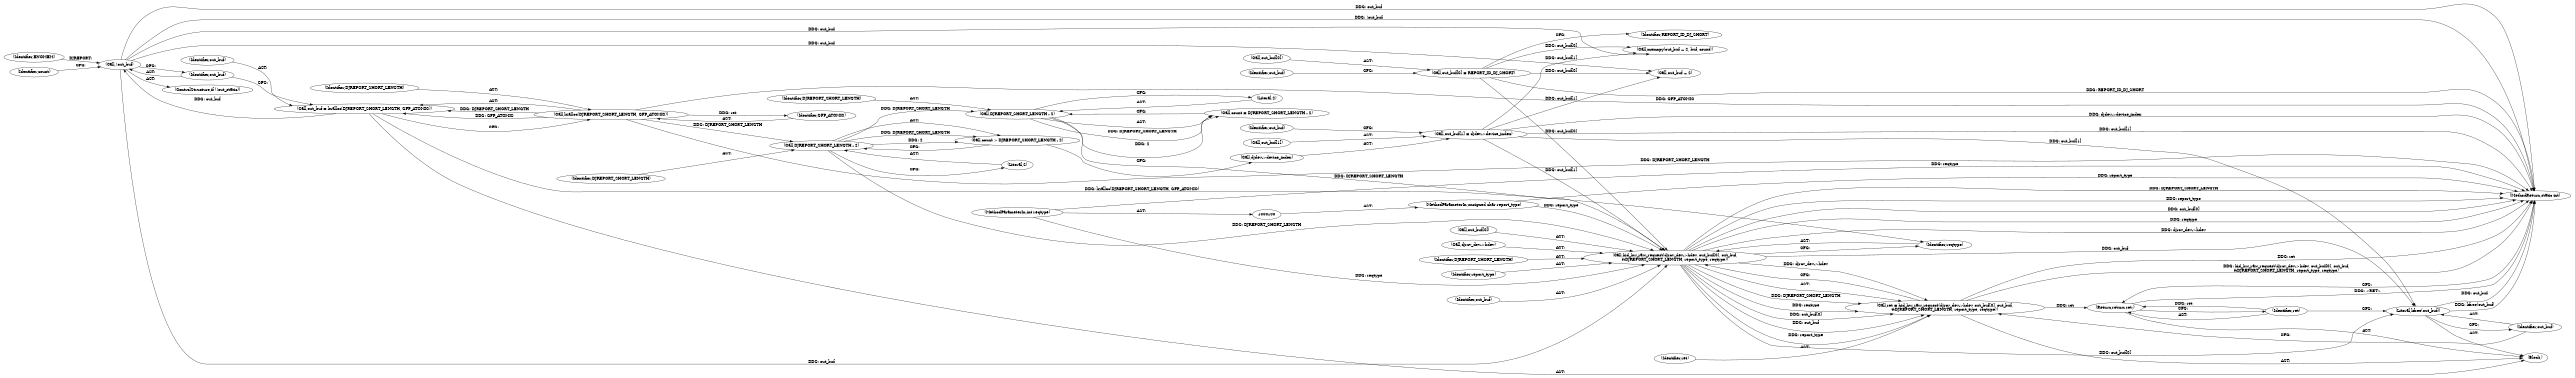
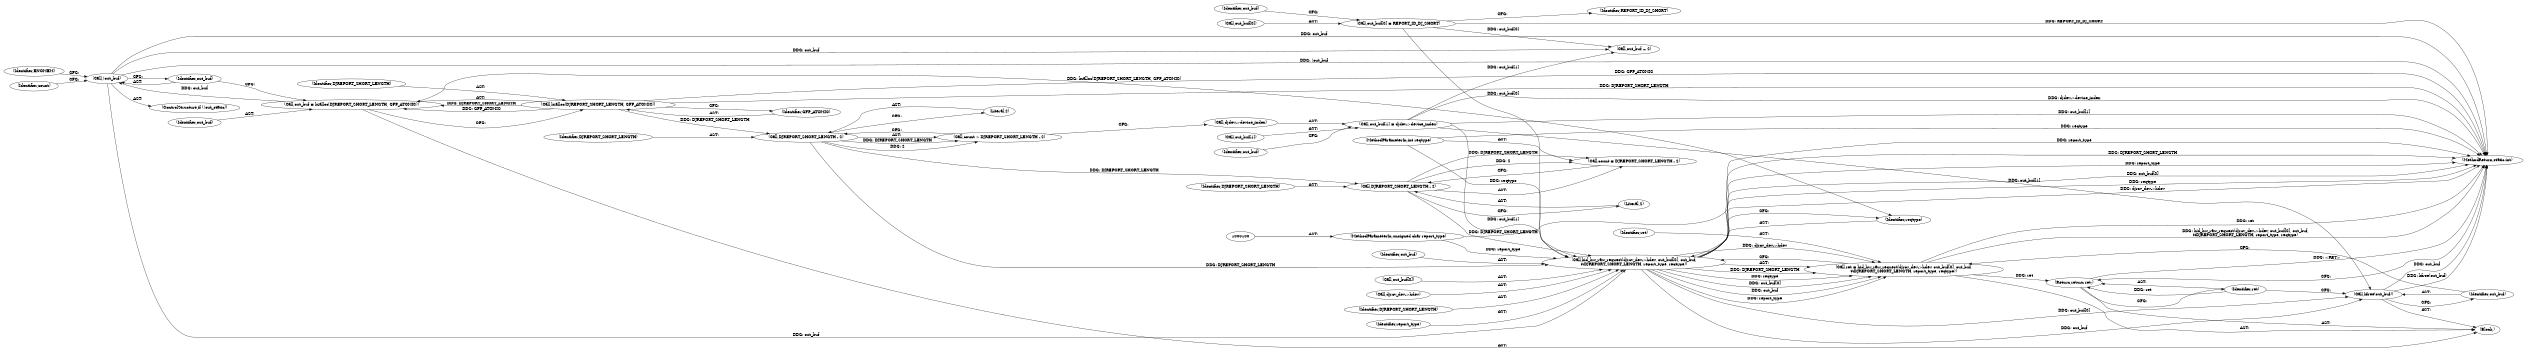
(1675, 50) -> none
(81, 58) -> (75, 73)
(728, 113) -> (715, 106)
(1156, 214) -> (1509, 143)
(2418, 311) -> (2374, 295)
